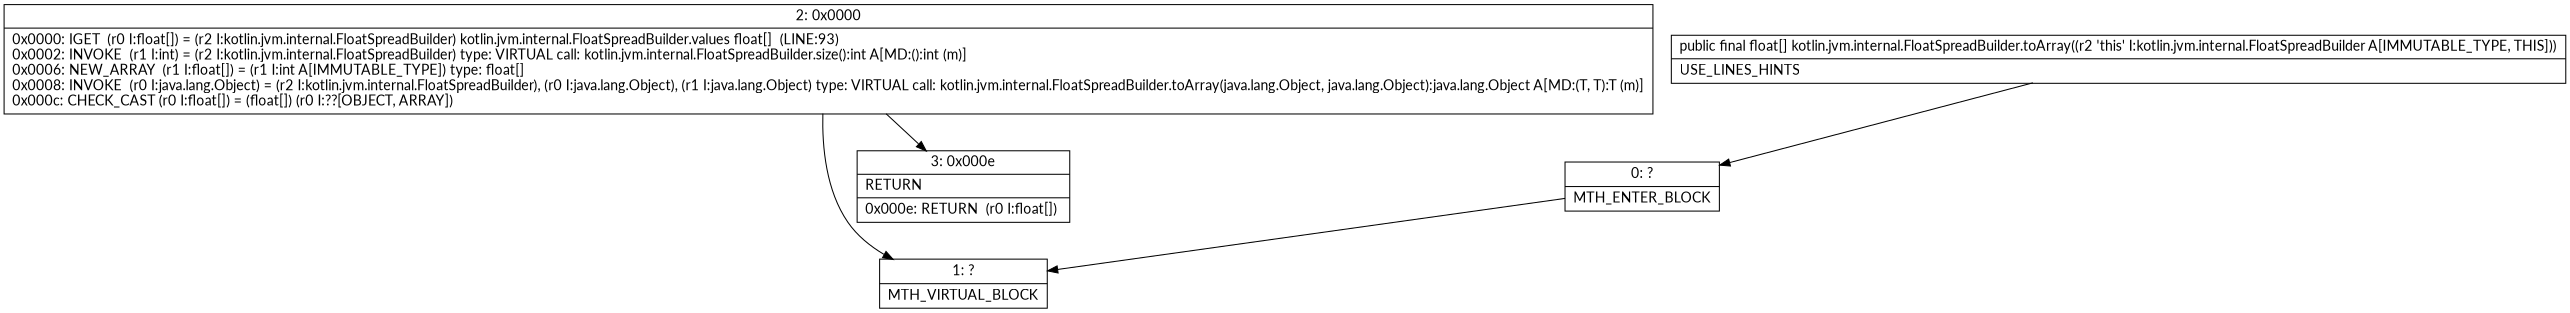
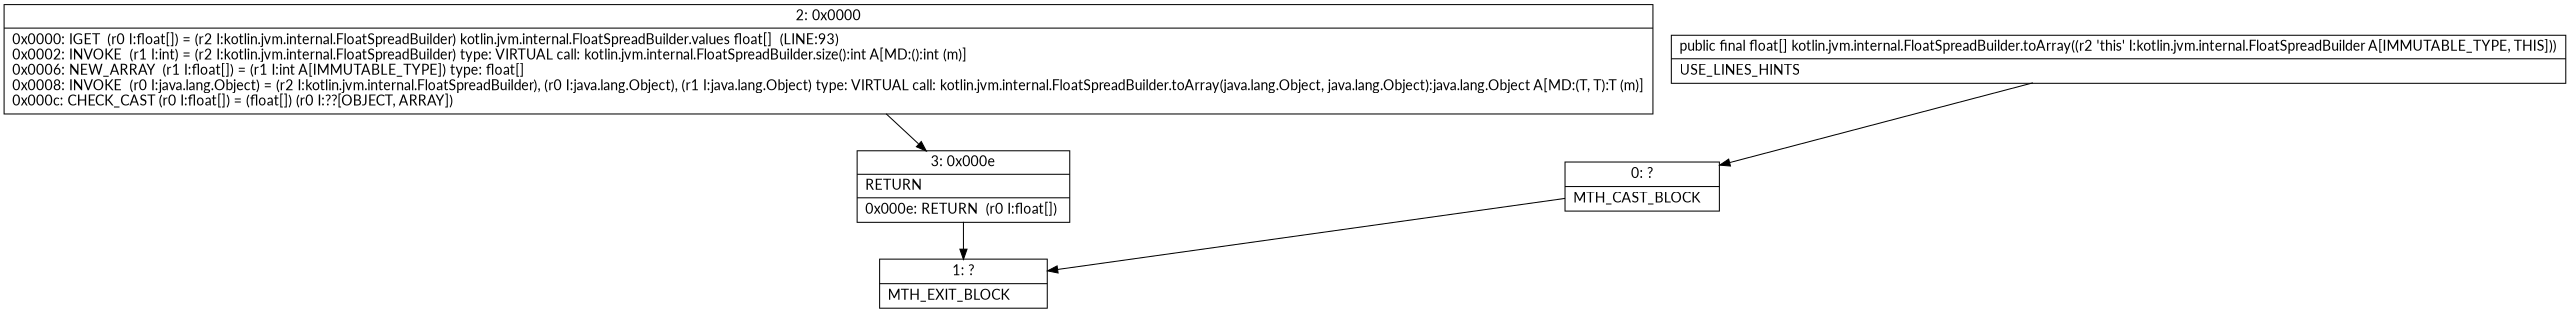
(834, 193) -> (963, 235)
(1642, 198) -> (1637, 198)
(963, 295) -> (949, 295)
